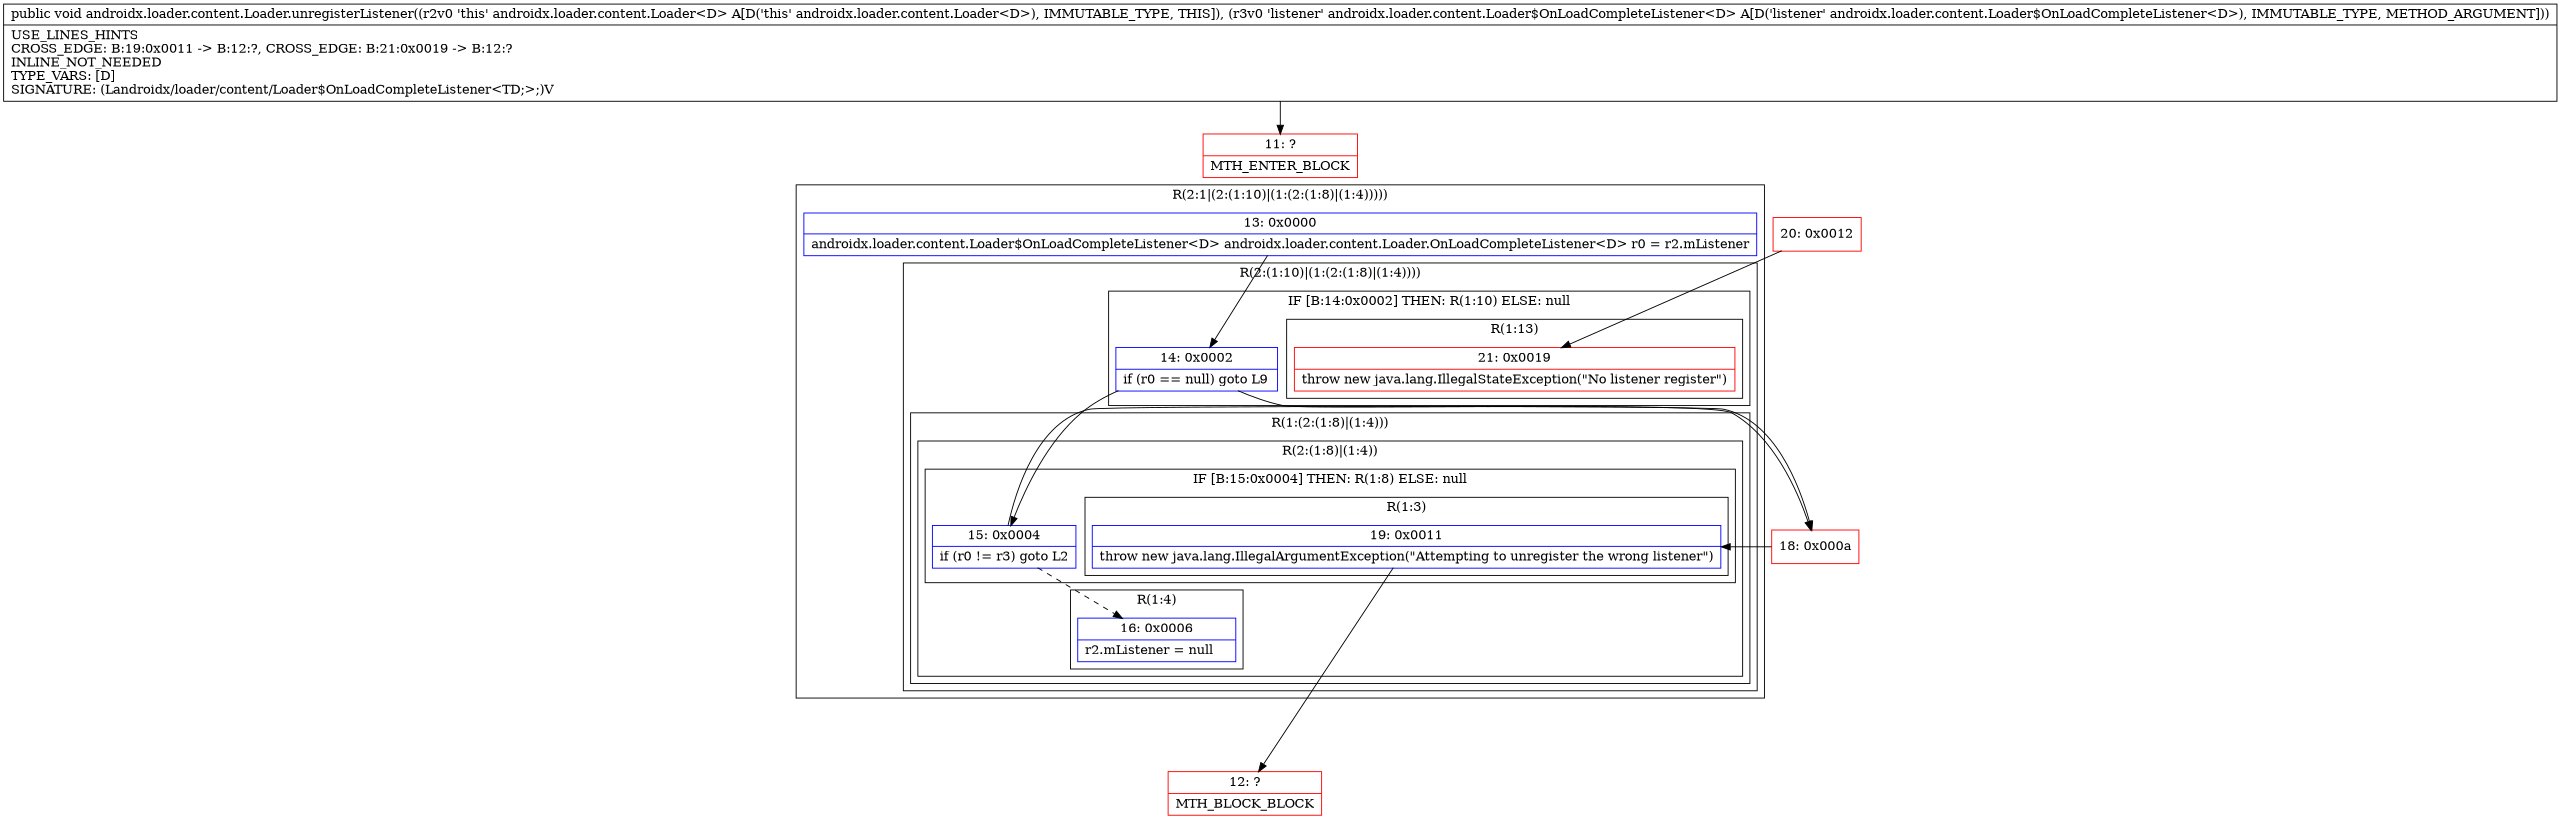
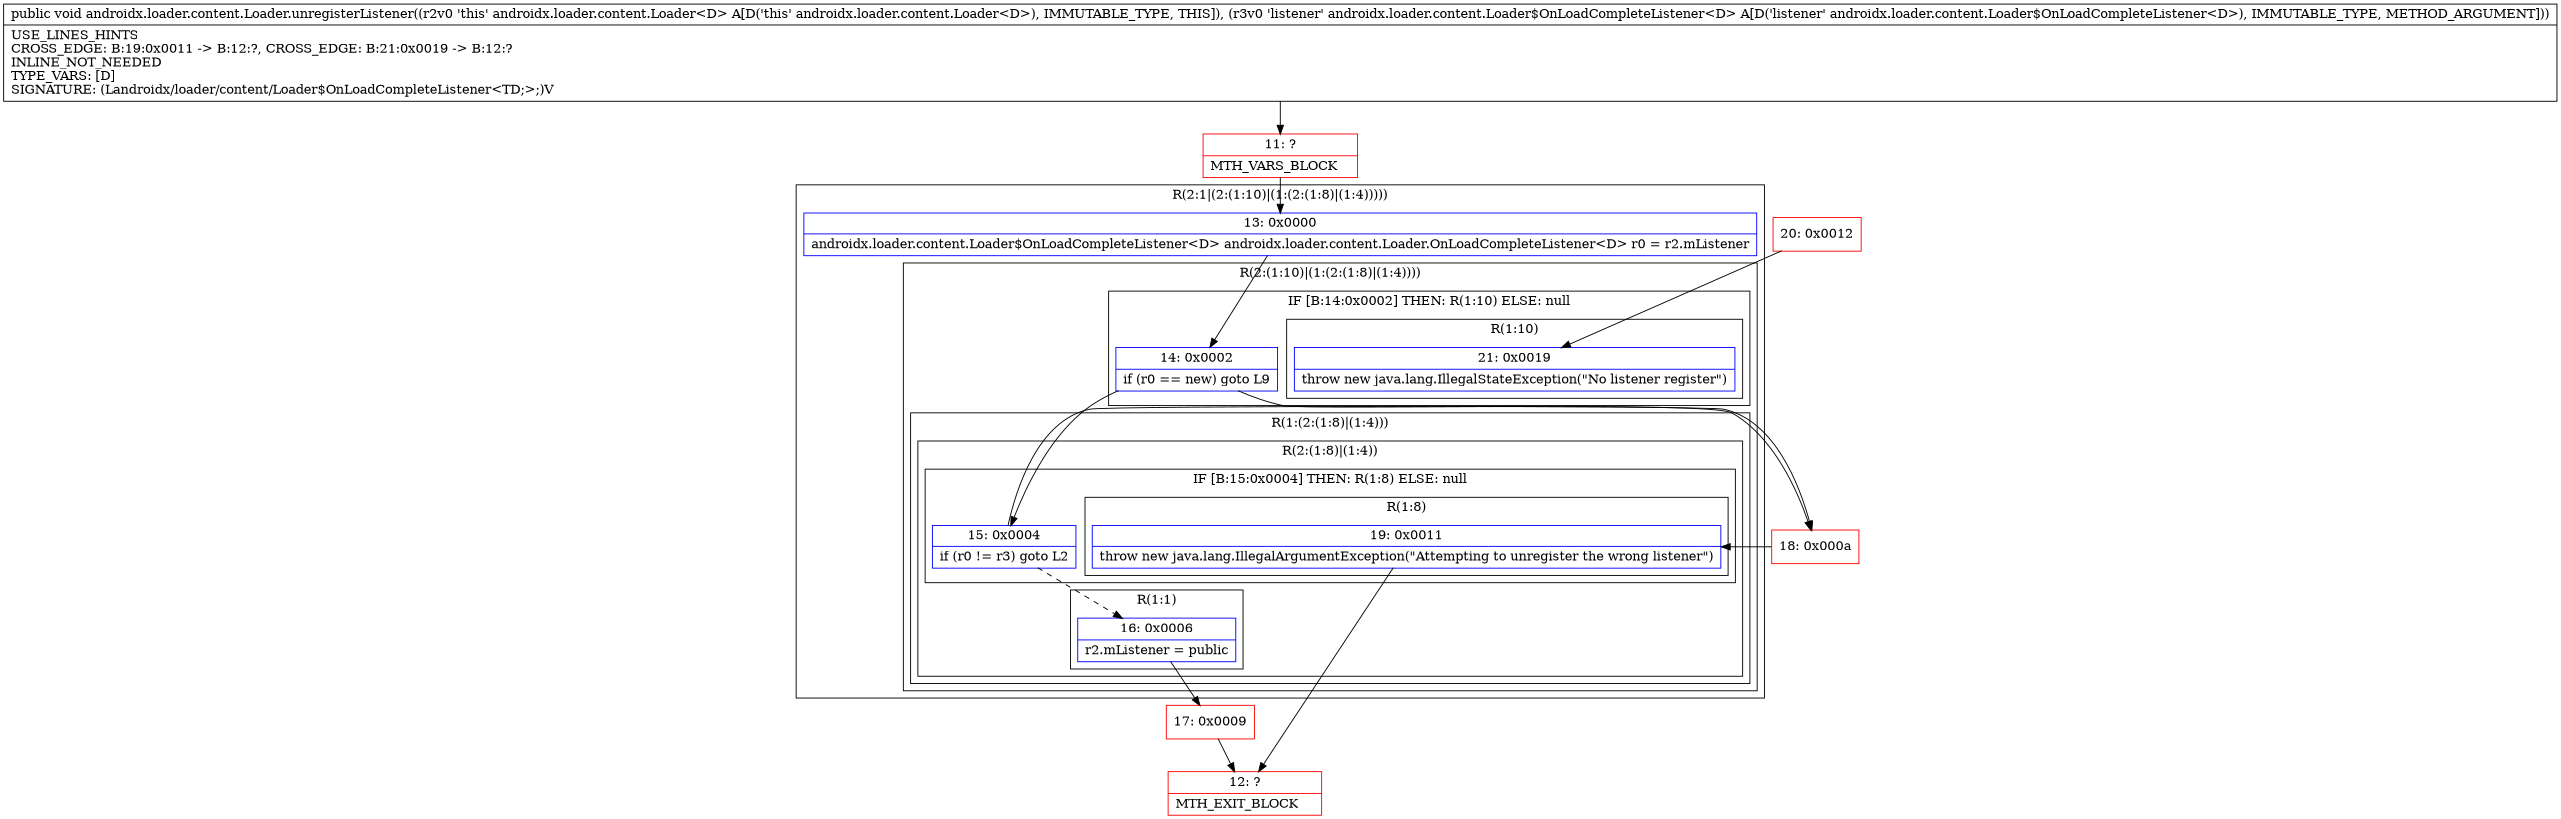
(1280, 166) -> (1274, 166)
none -> (1280, 191)
(1515, 330) -> (1515, 330)
(1515, 369) -> (1515, 369)
(1196, 380) -> (1197, 380)
(1407, 508) -> (1407, 508)
(1157, 600) -> (1157, 600)
(1149, 650) -> (1157, 650)
none -> (1210, 722)
(1245, 804) -> (1237, 804)
